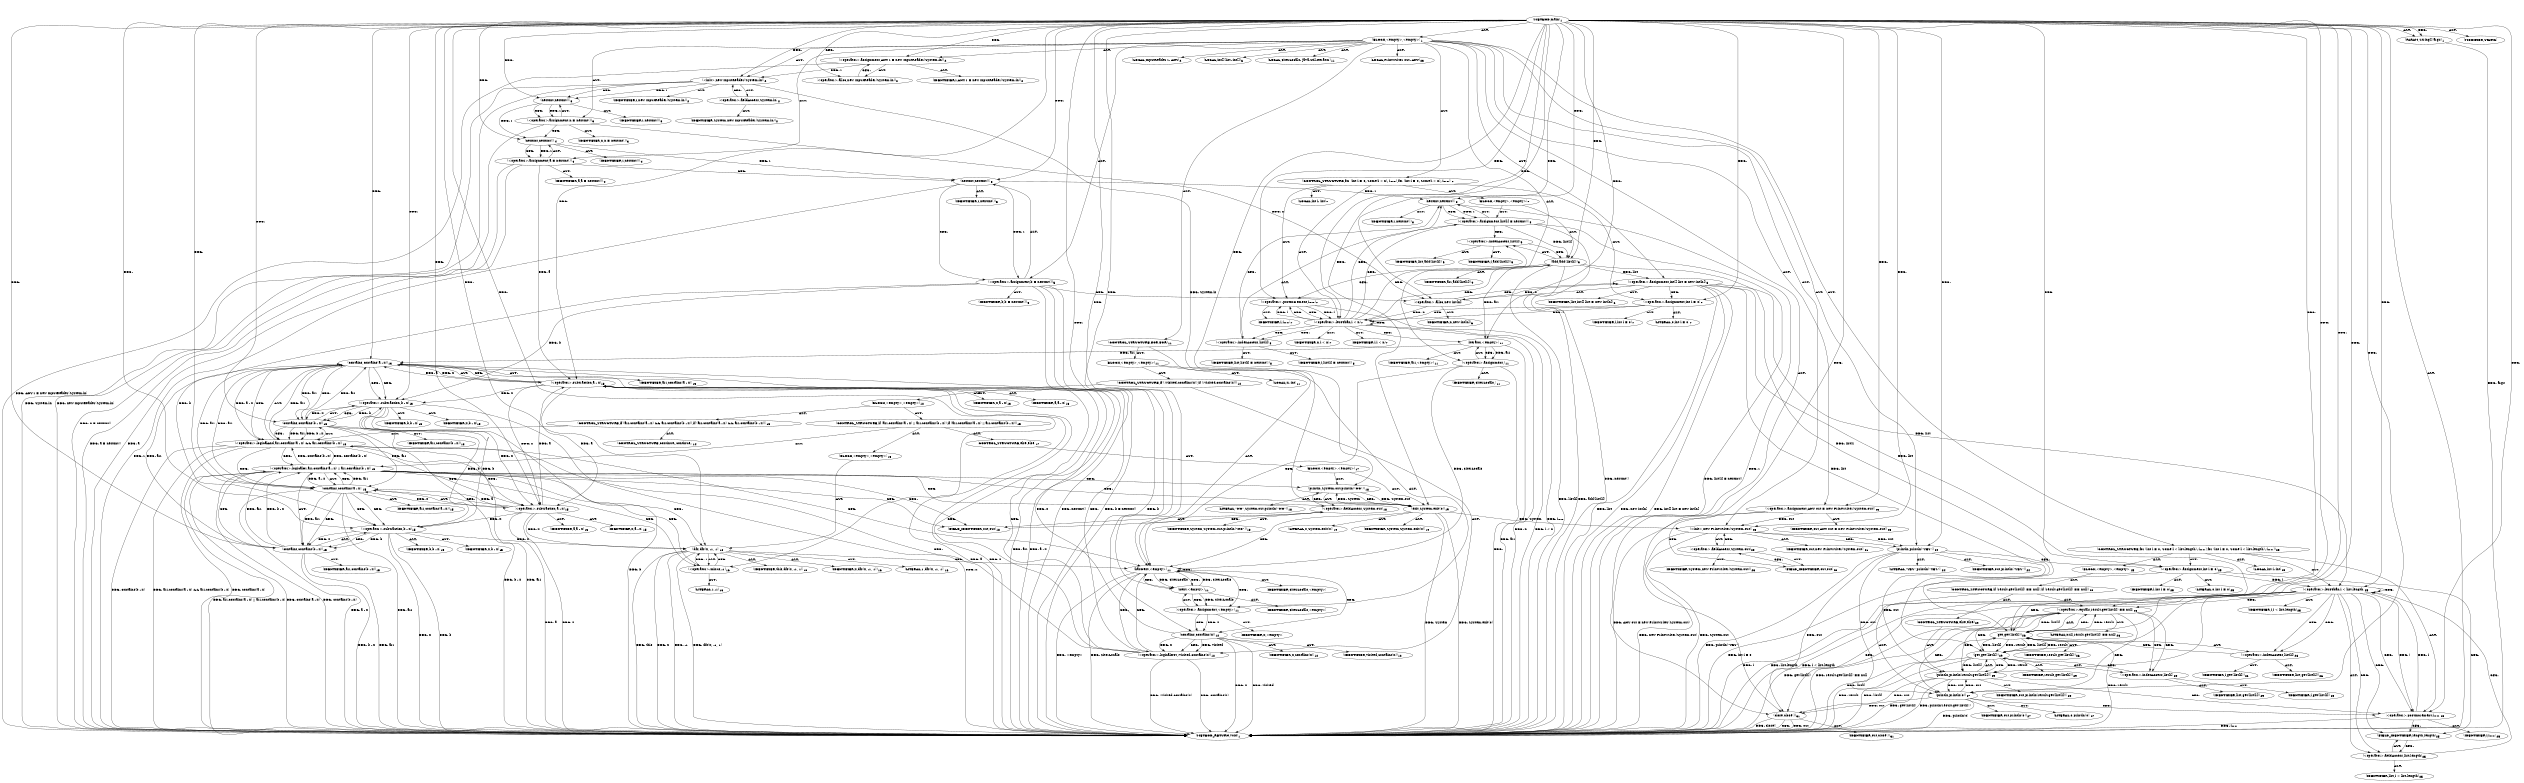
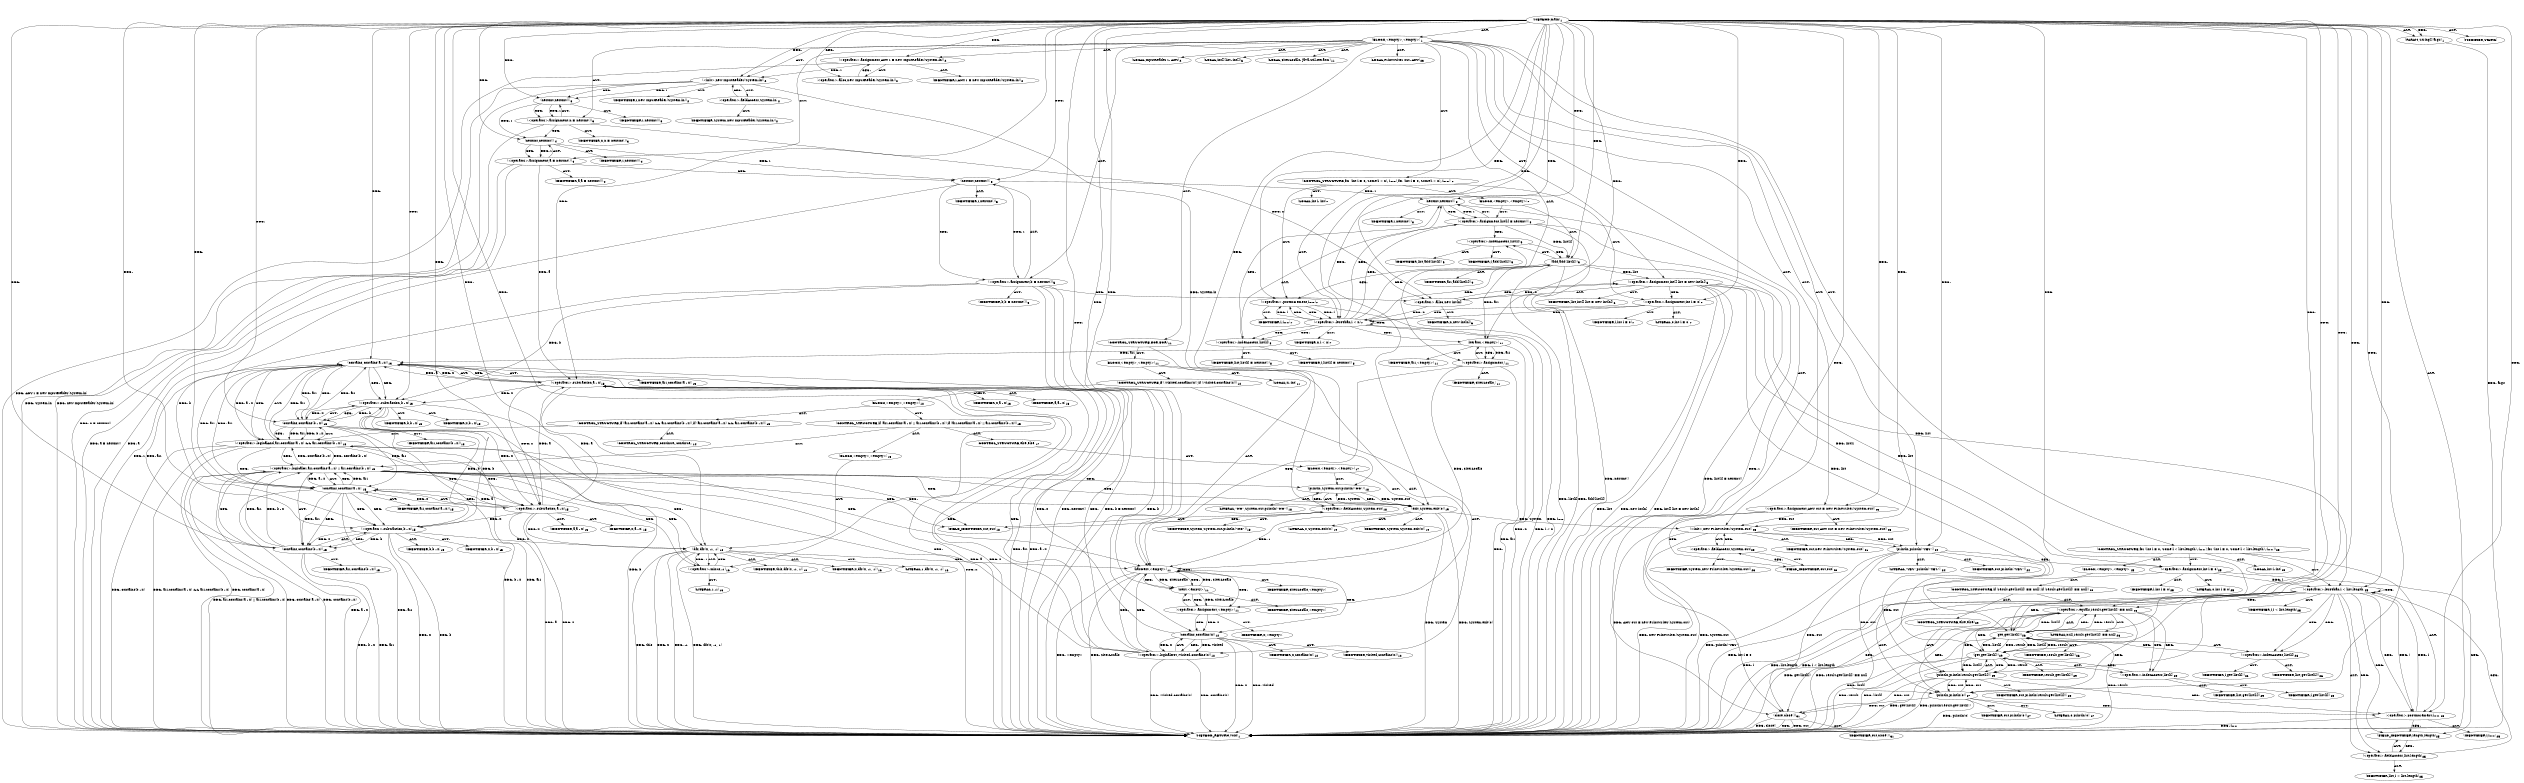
(1370, 343) -> none
(1265, 539) -> (1265, 539)
none -> (1176, 644)
